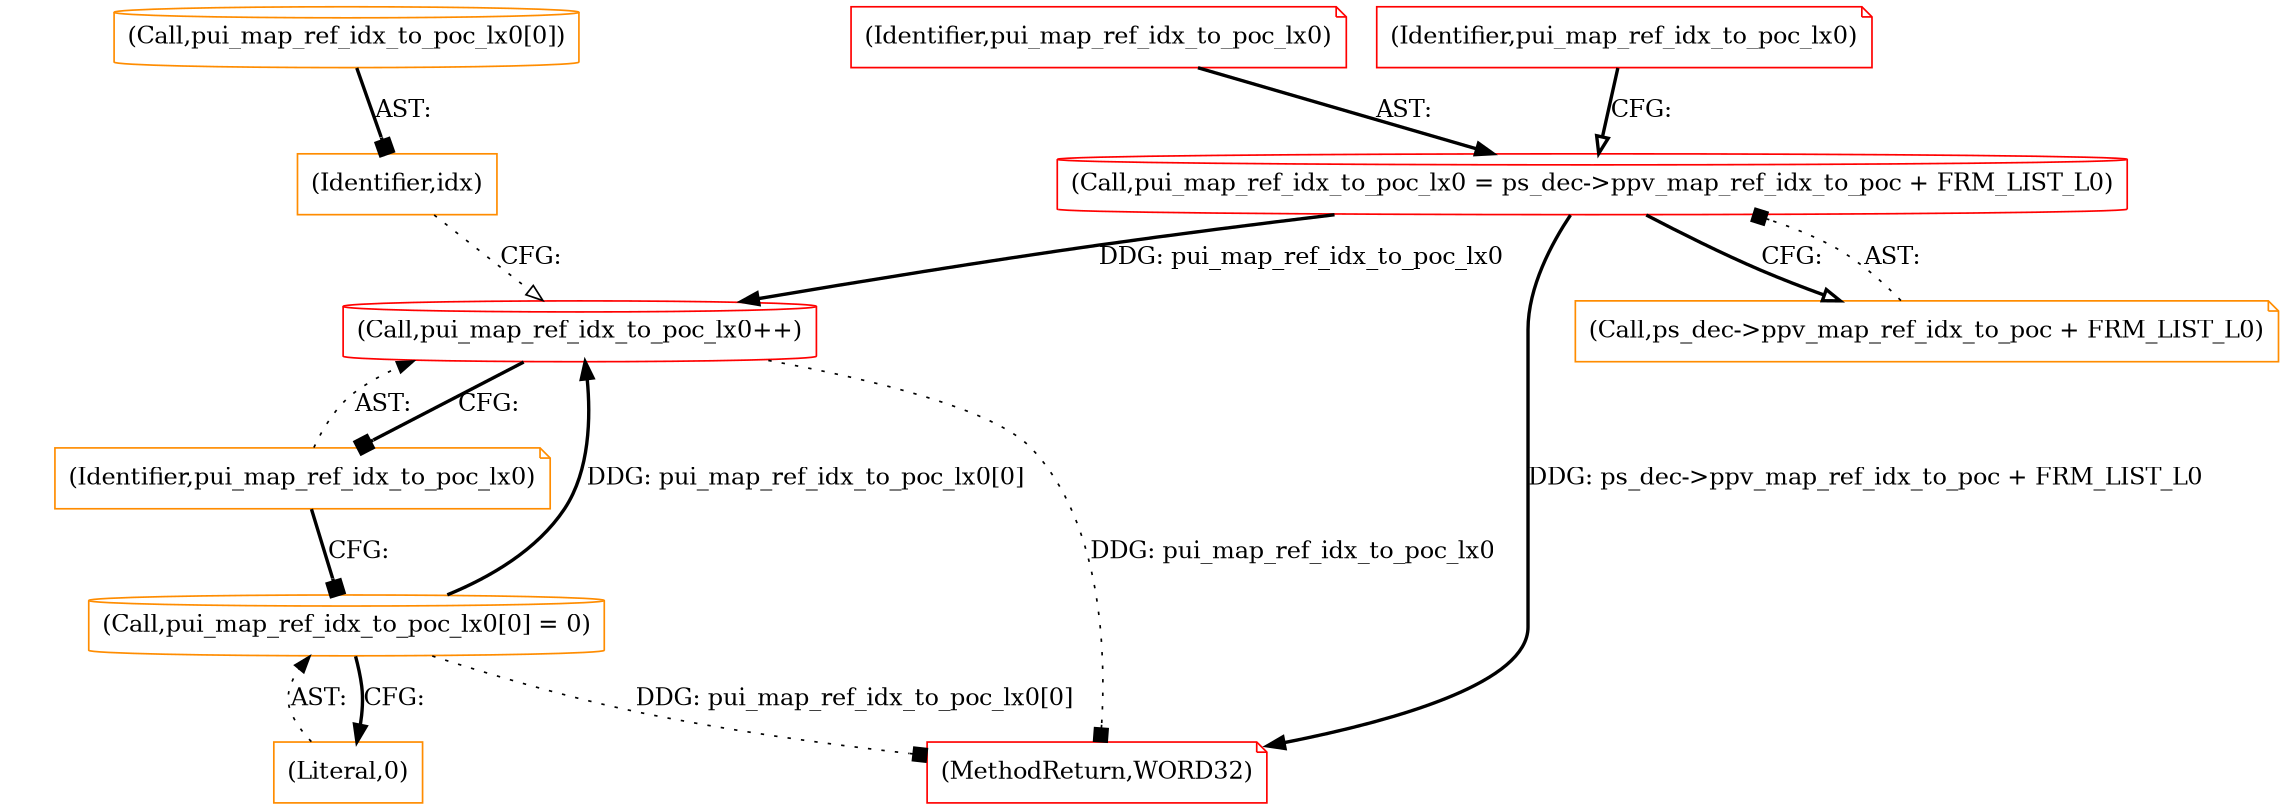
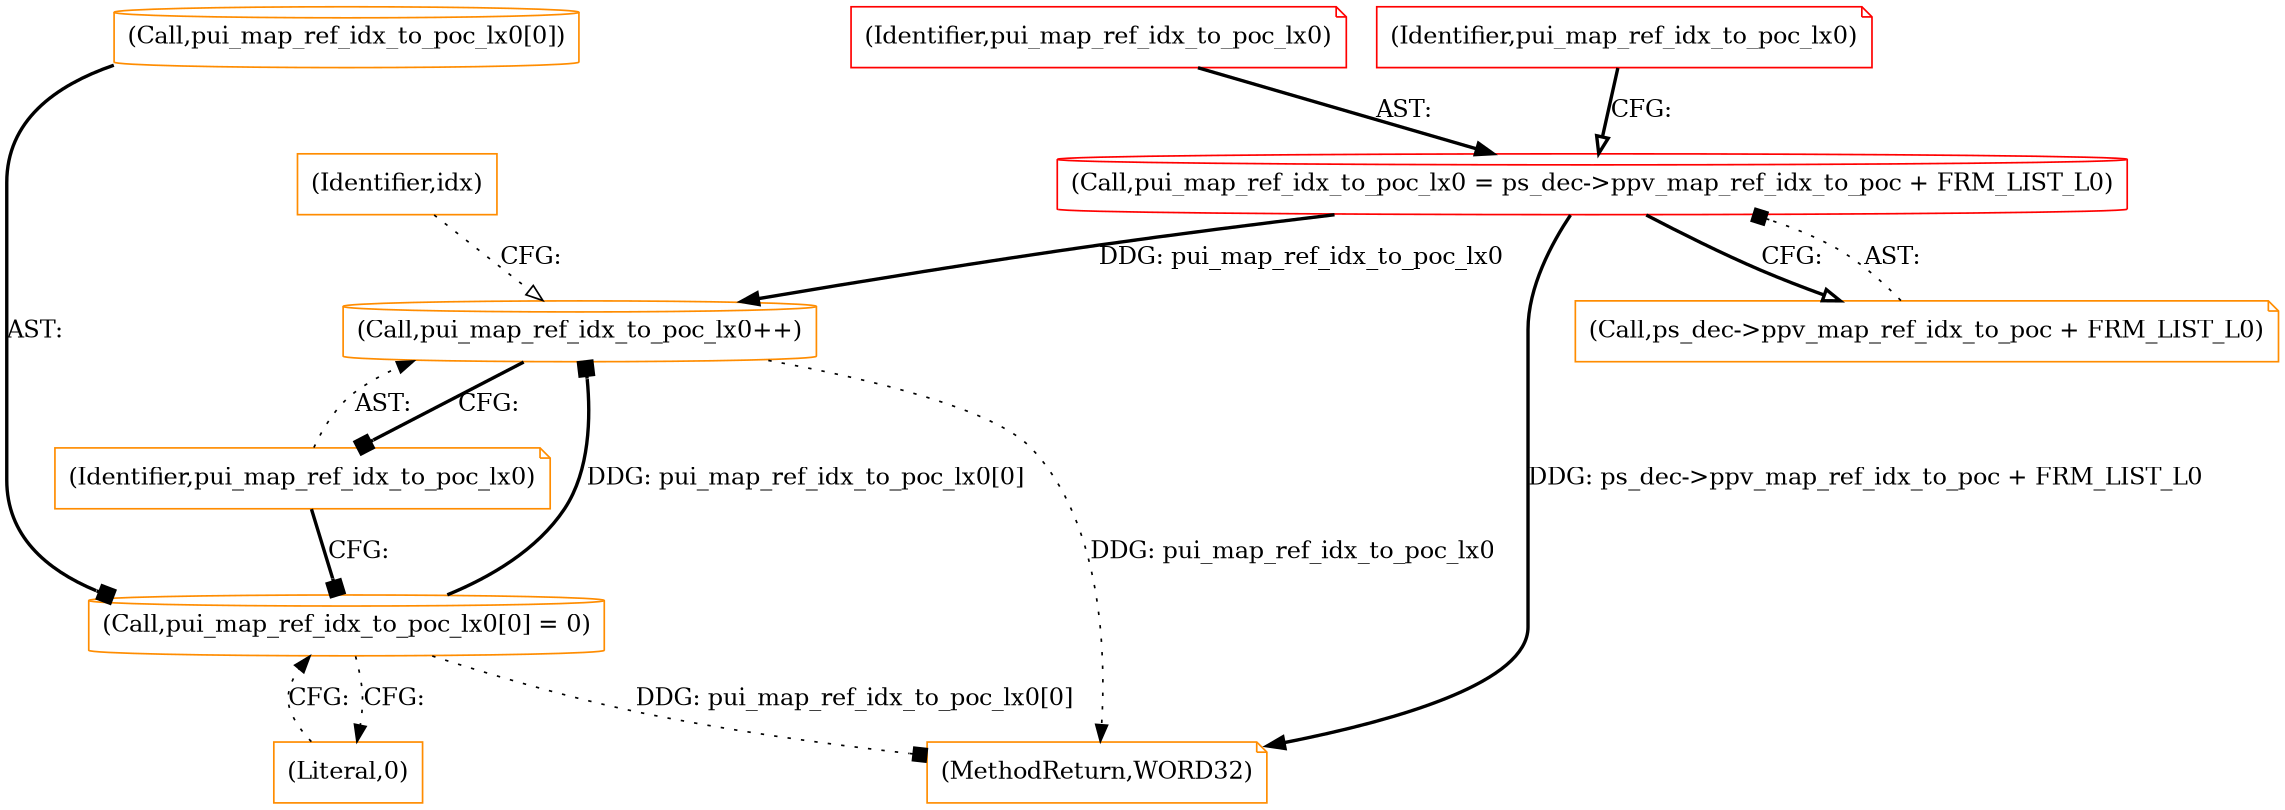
(369, 103) -> (7, 322)
(580, 331) -> (580, 331)
(1035, 453) -> (1035, 453)
(561, 514) -> (561, 514)
(362, 690) -> (362, 690)
(323, 699) -> (323, 699)
(1097, 772) -> (1097, 772)
